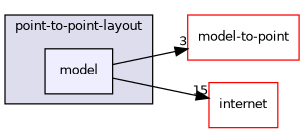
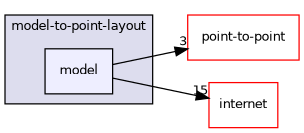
(79, 27) -> (79, 27)
(243, 38) -> (243, 38)
